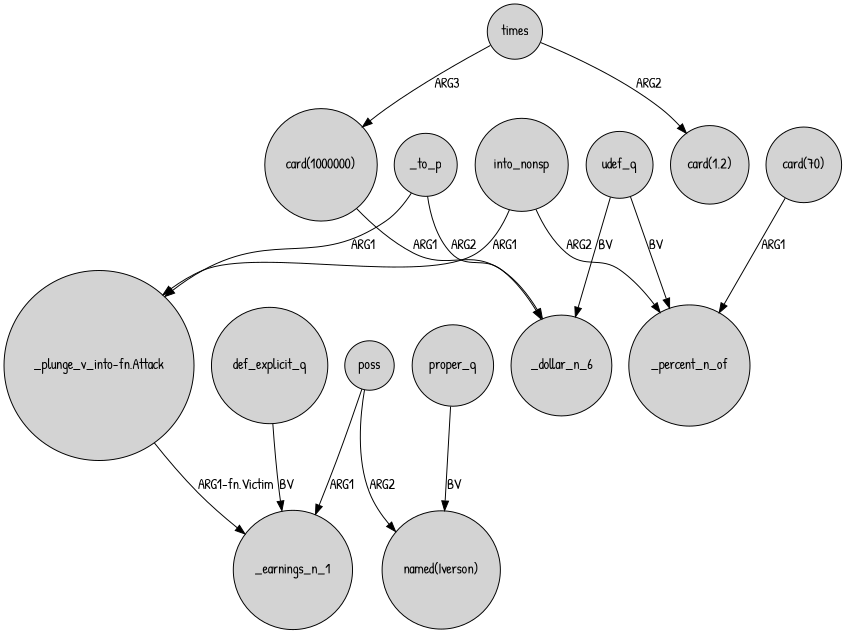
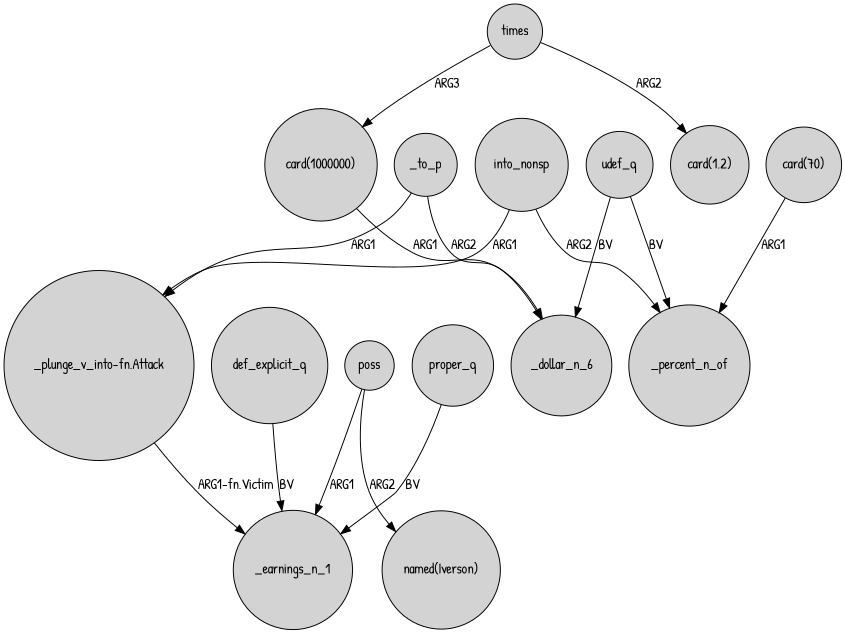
(448, 454) -> (407, 476)
